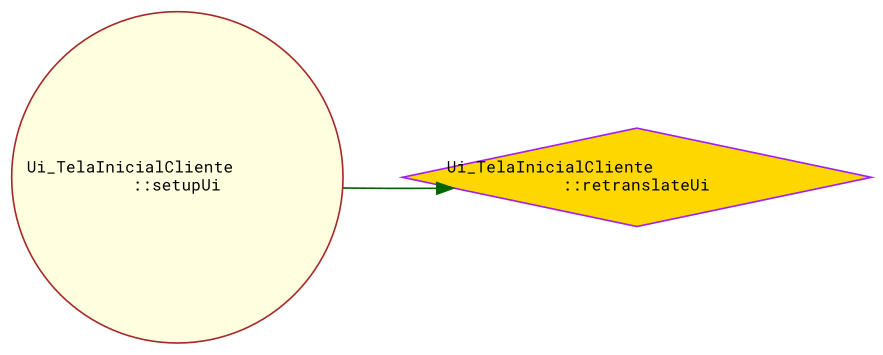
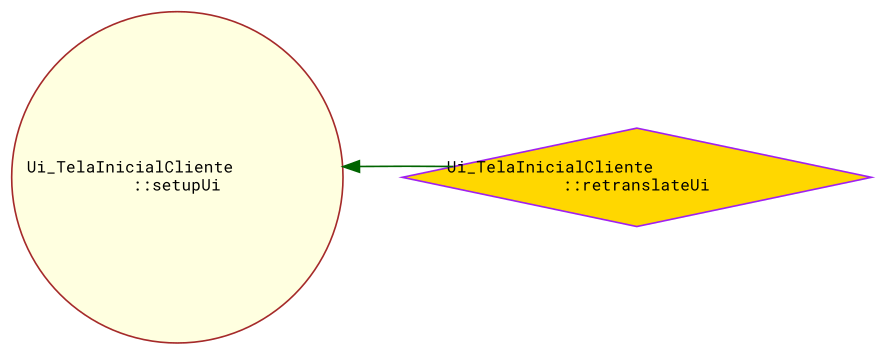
(390, 188) -> (406, 166)
